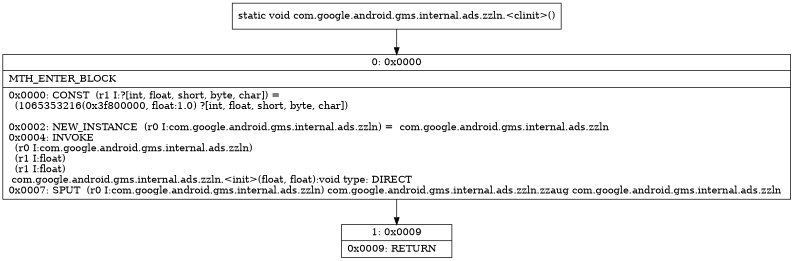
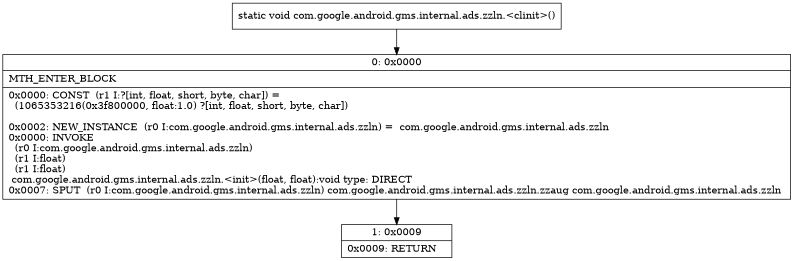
(54, 138) -> (54, 138)
